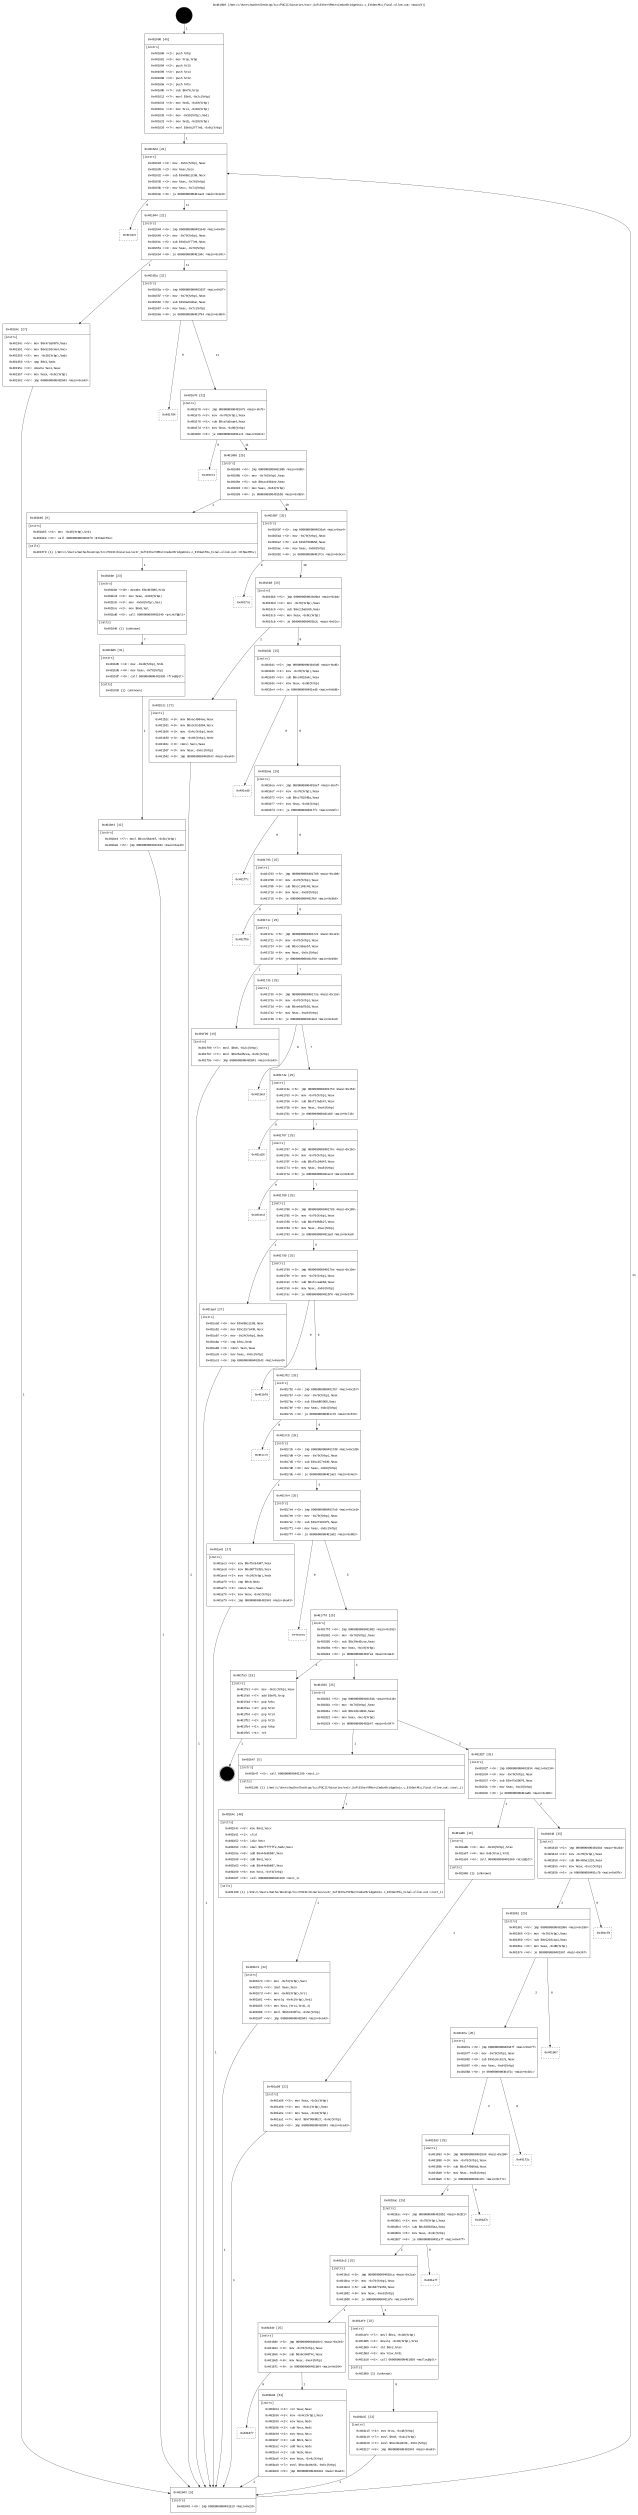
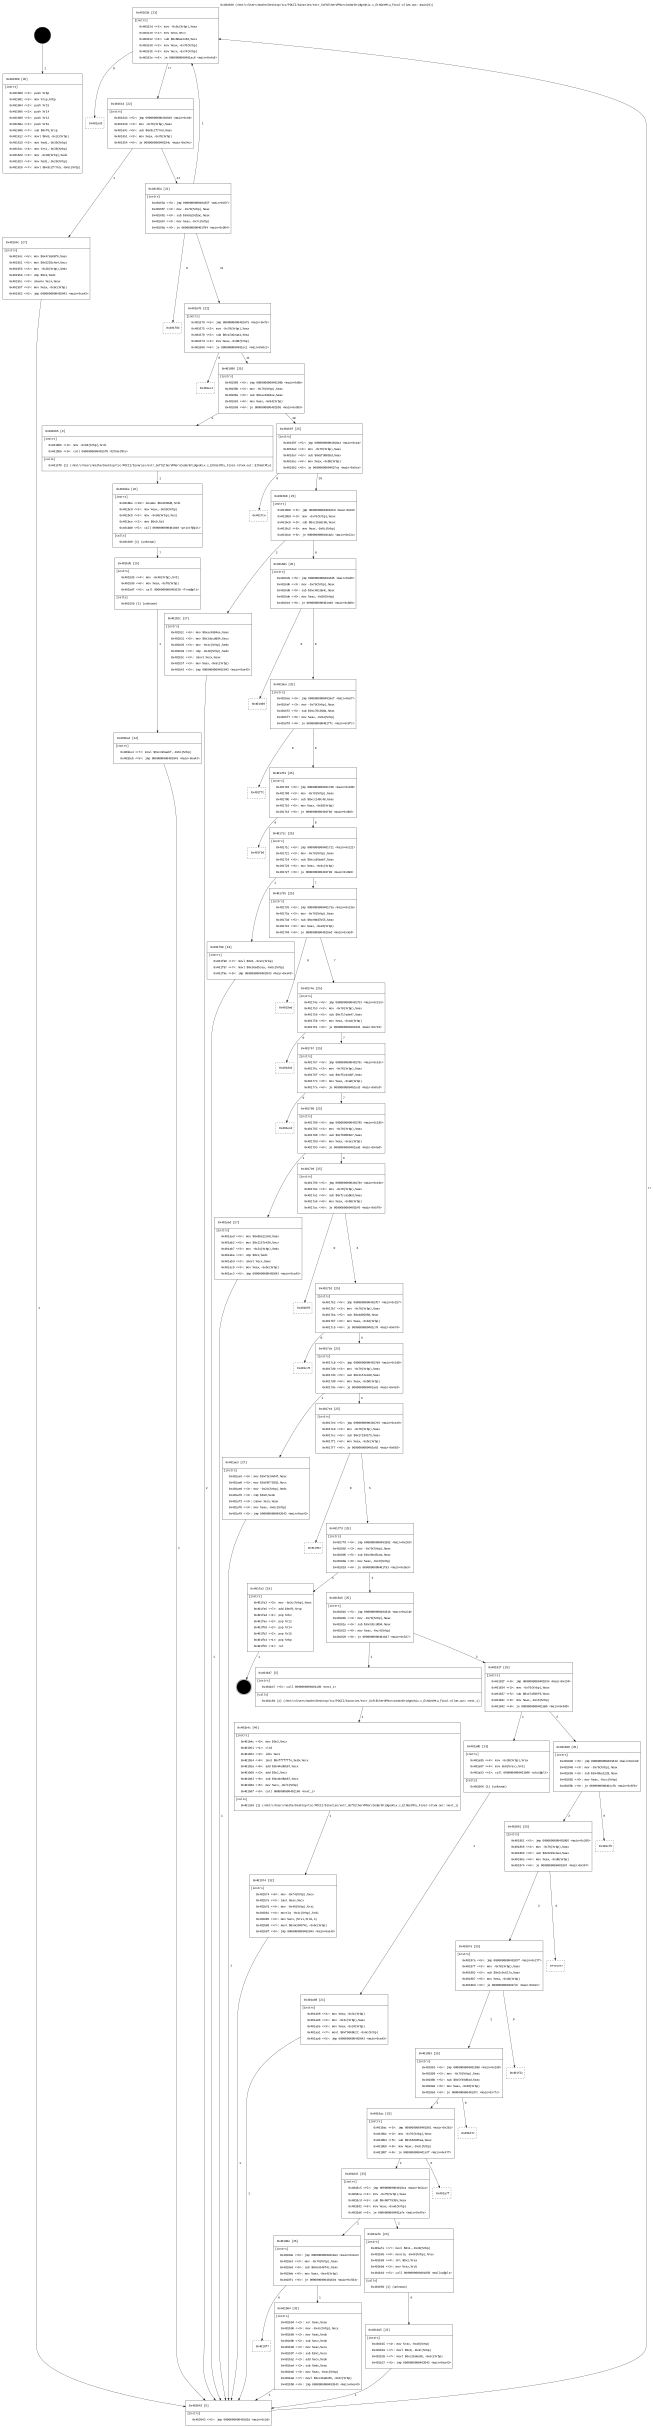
(184, 138) -> (200, 124)
